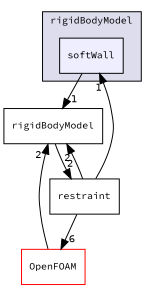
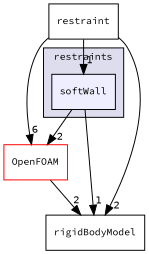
(92, 21) -> (84, 57)
none -> (62, 124)
(61, 157) -> none
